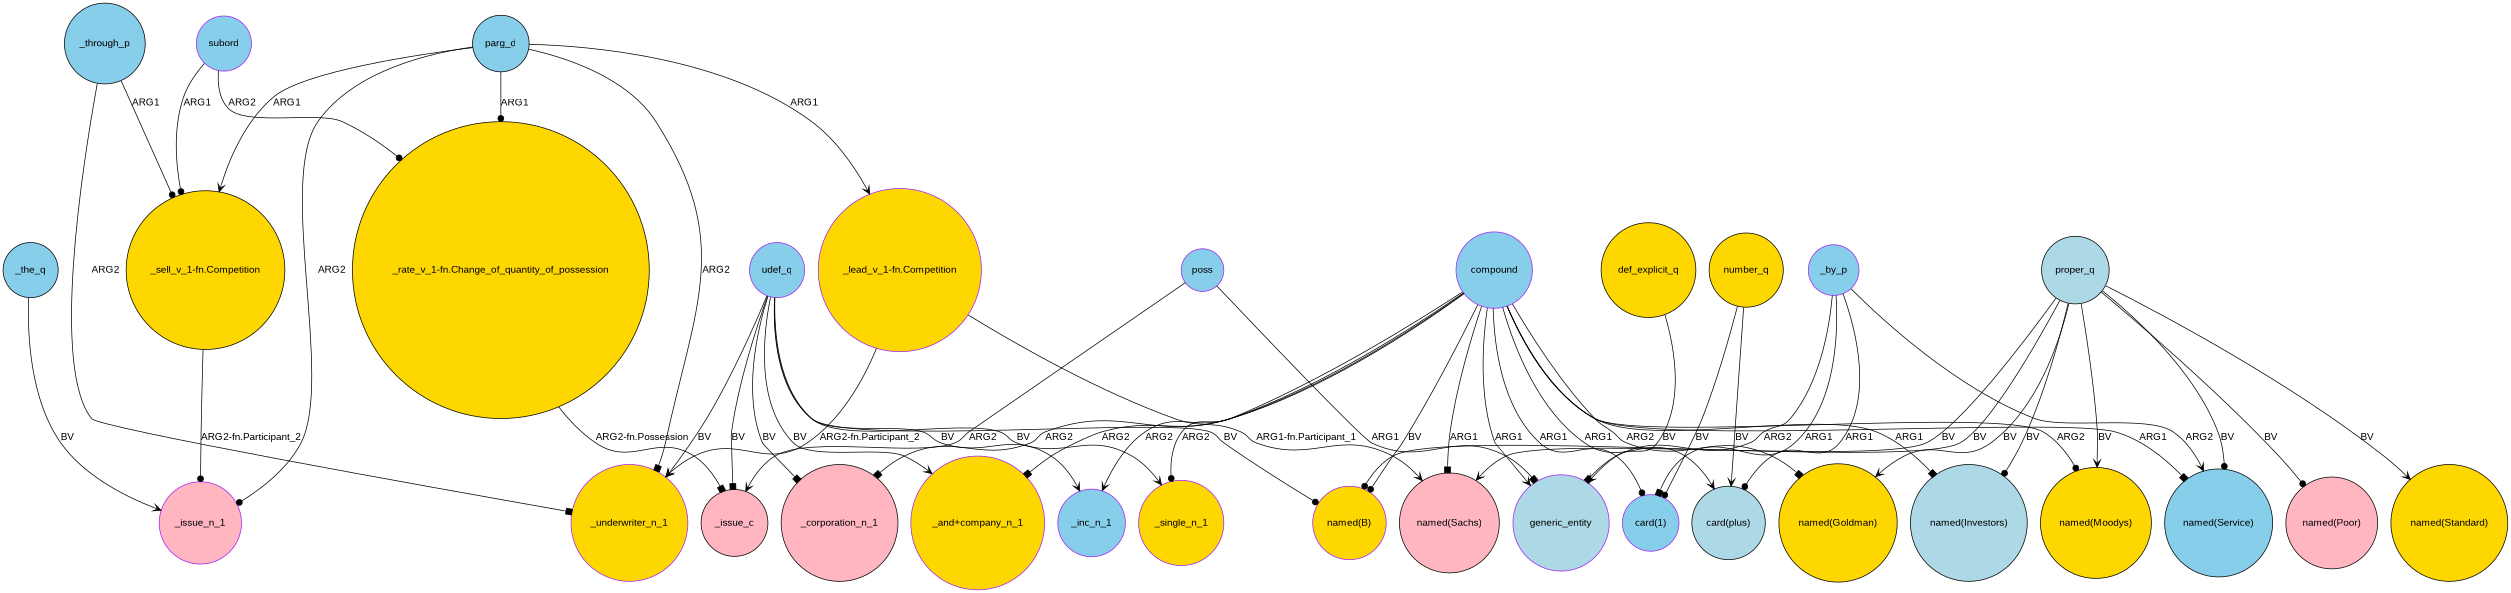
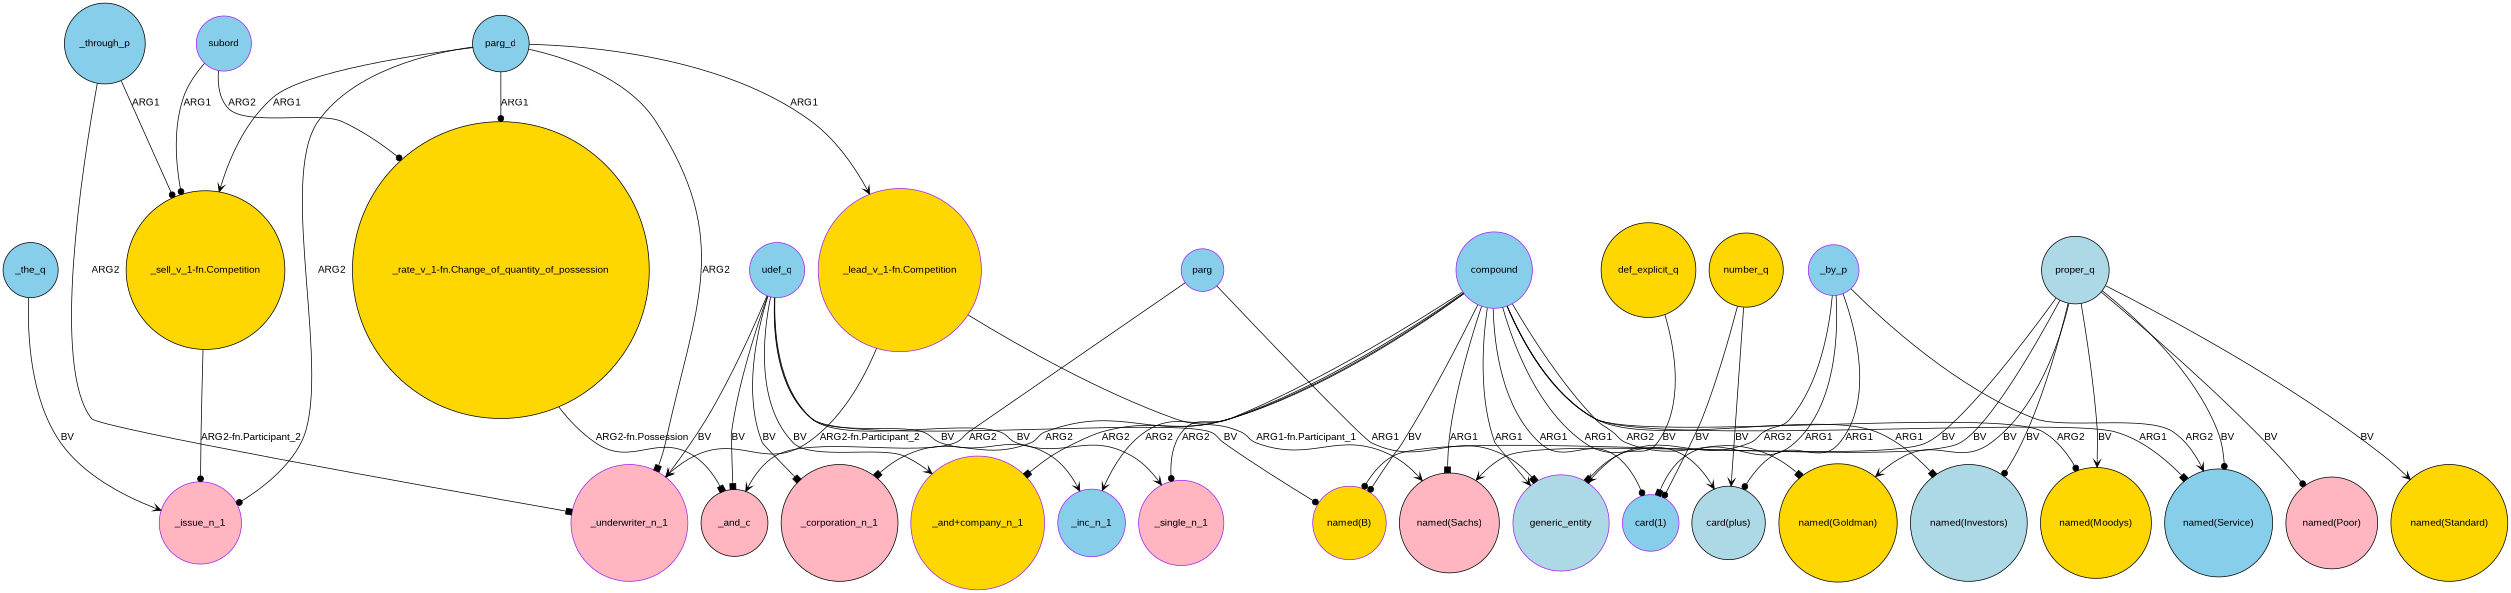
(1203, 270) -> (1203, 270)
(629, 523) -> (629, 523)
(735, 523) -> (735, 523)
(1181, 523) -> (1181, 523)
